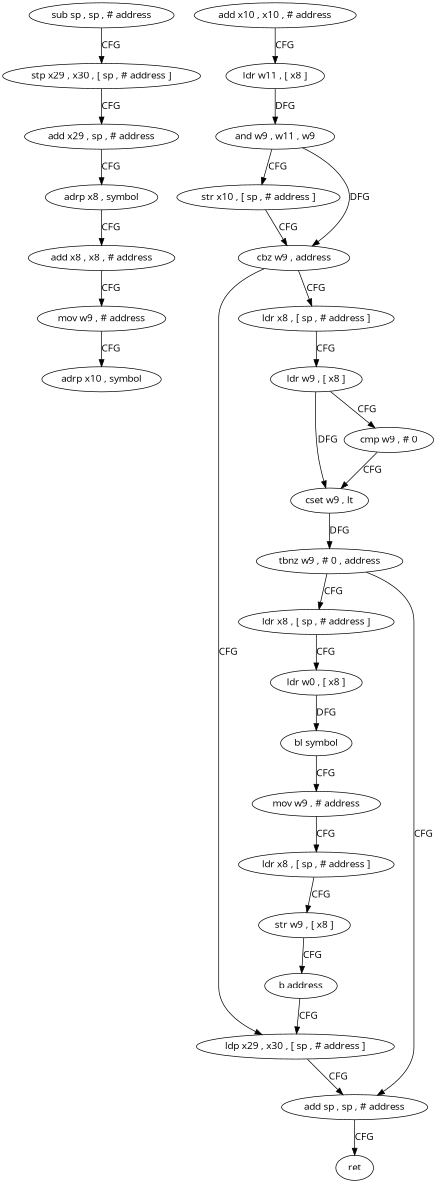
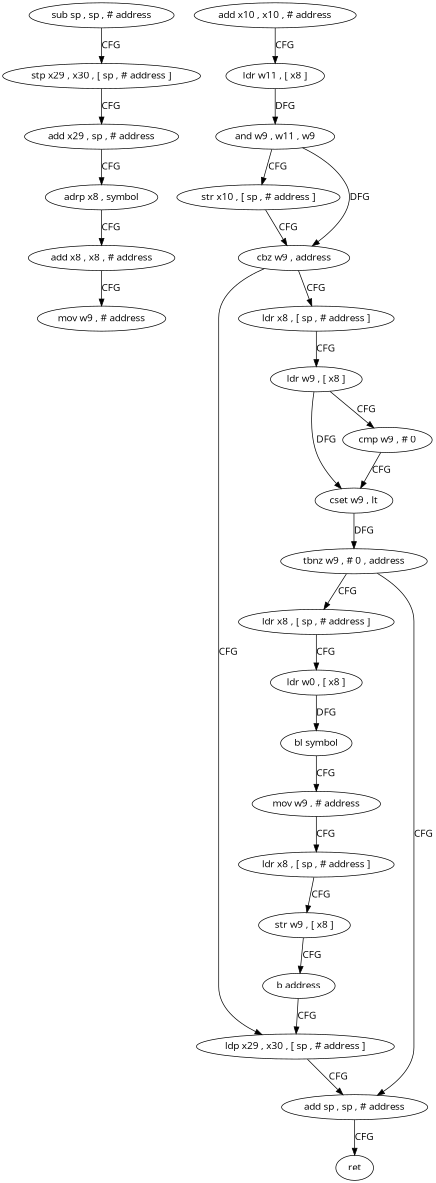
(102, 379) -> none
